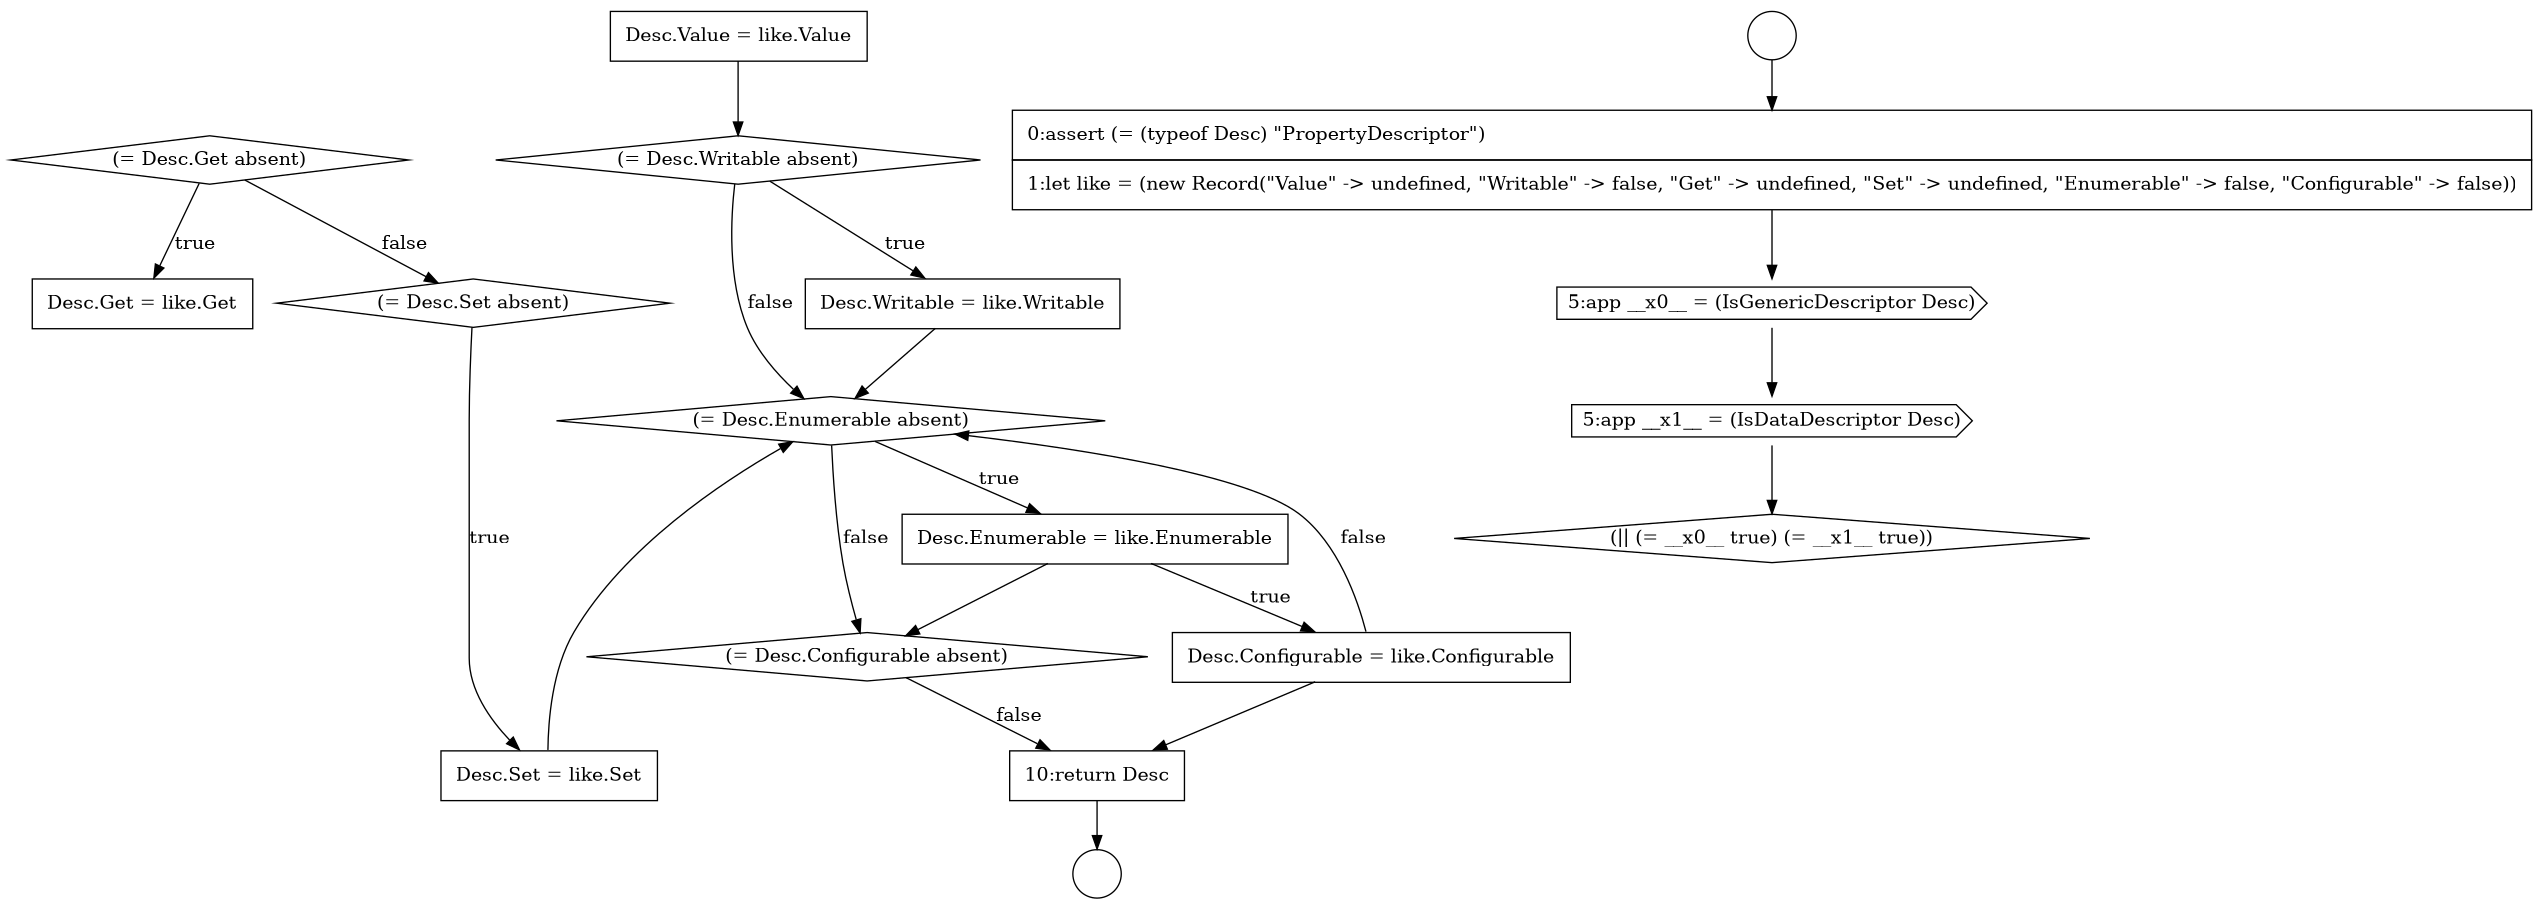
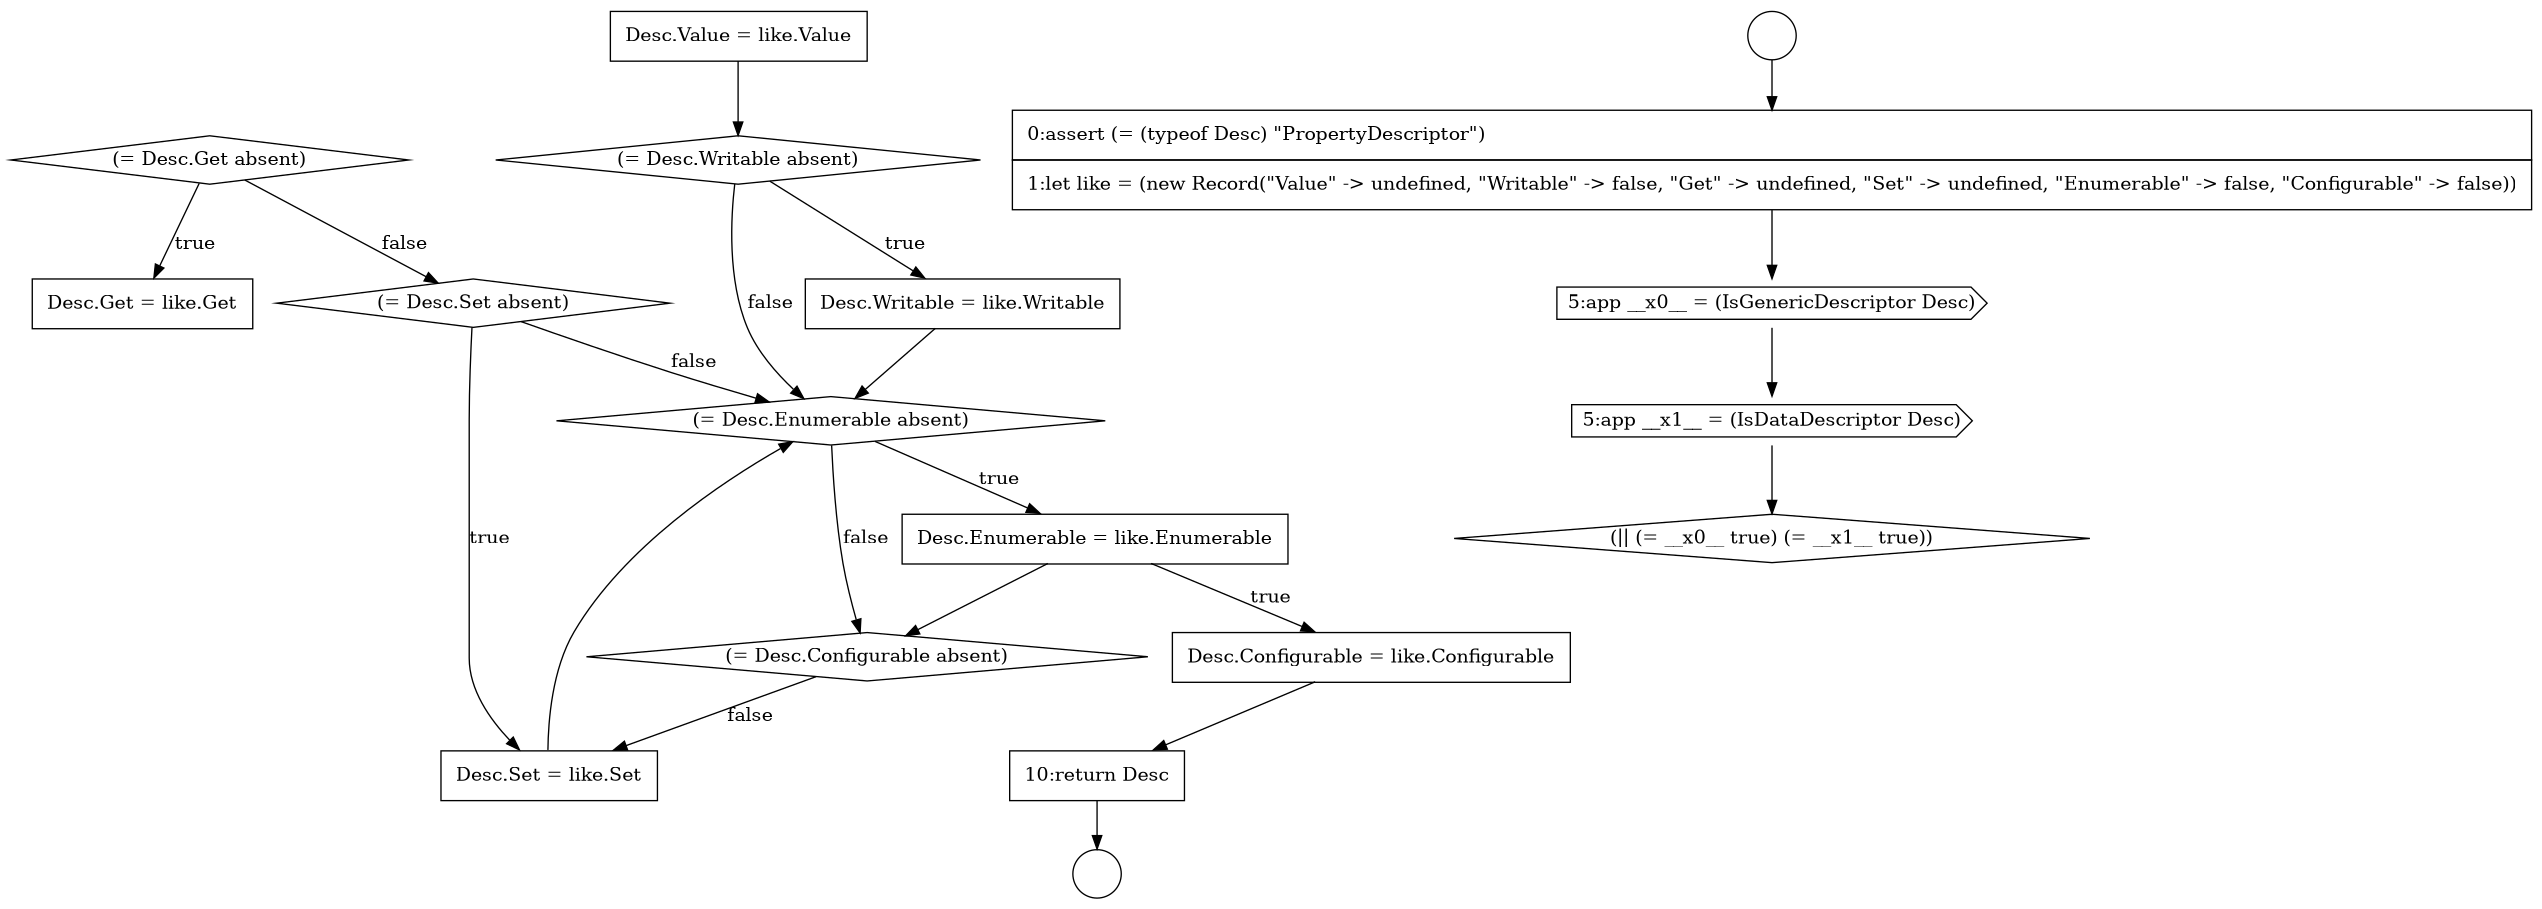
(1205, 476) -> (638, 362)
(972, 711) -> (721, 711)
